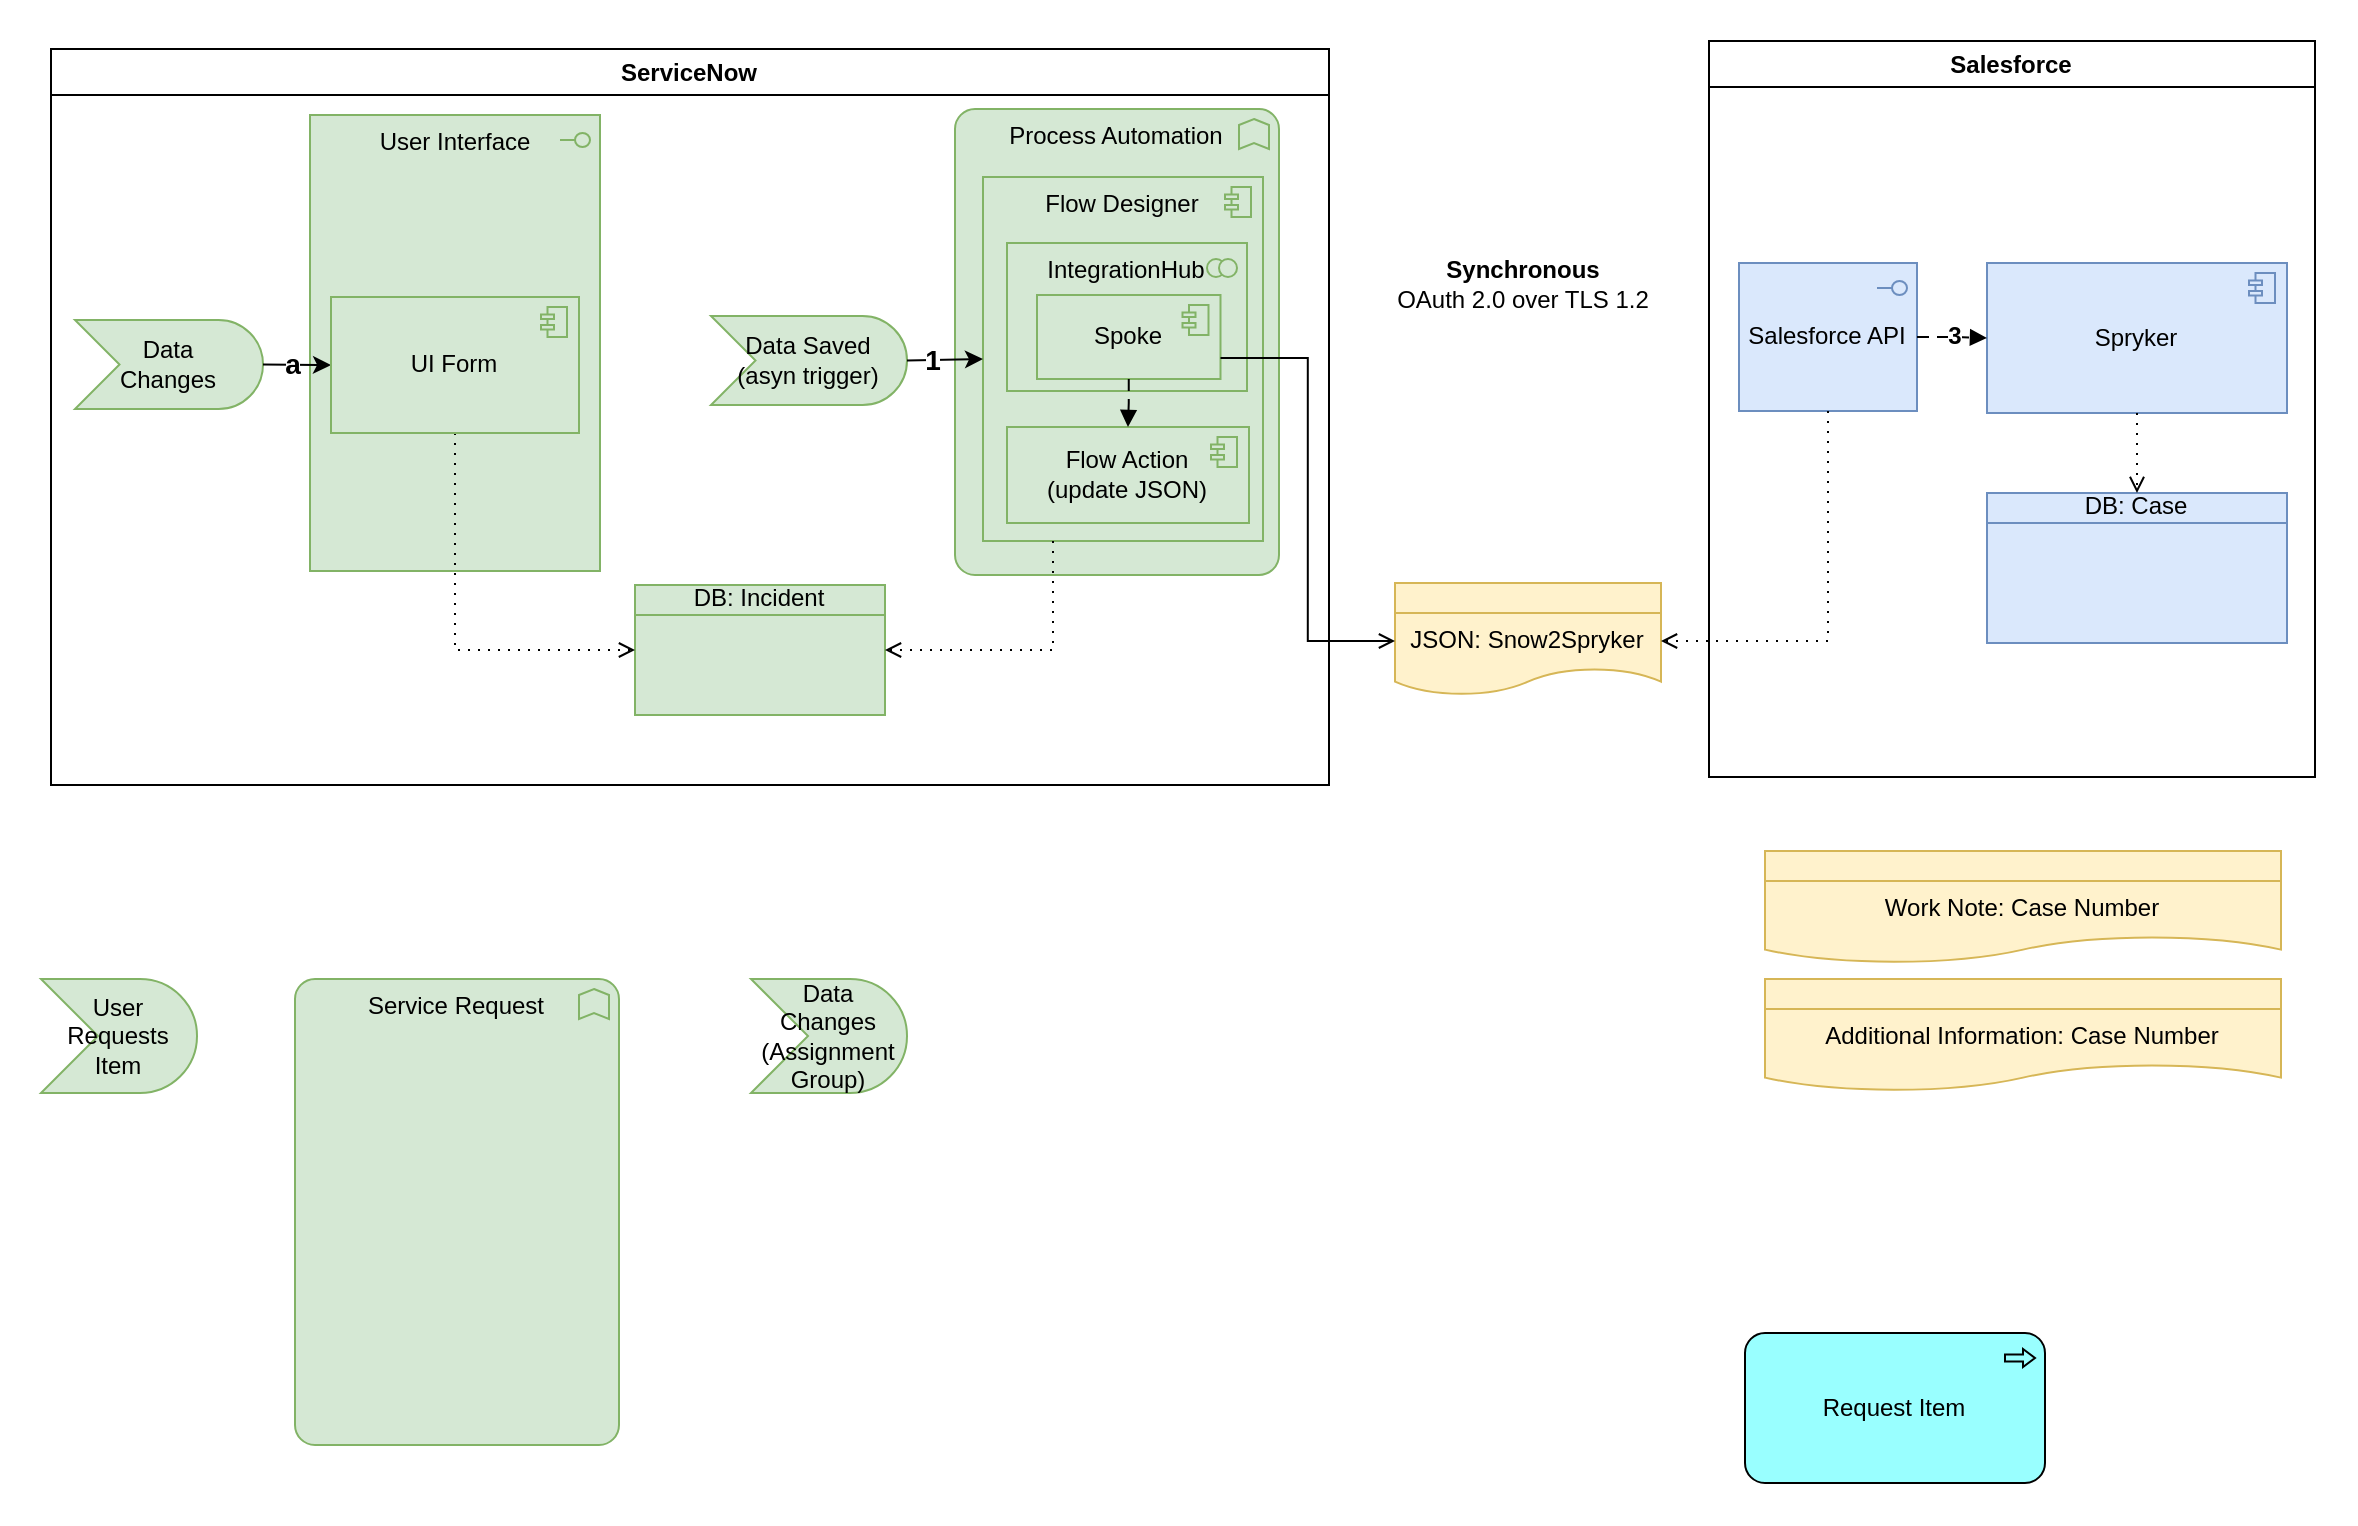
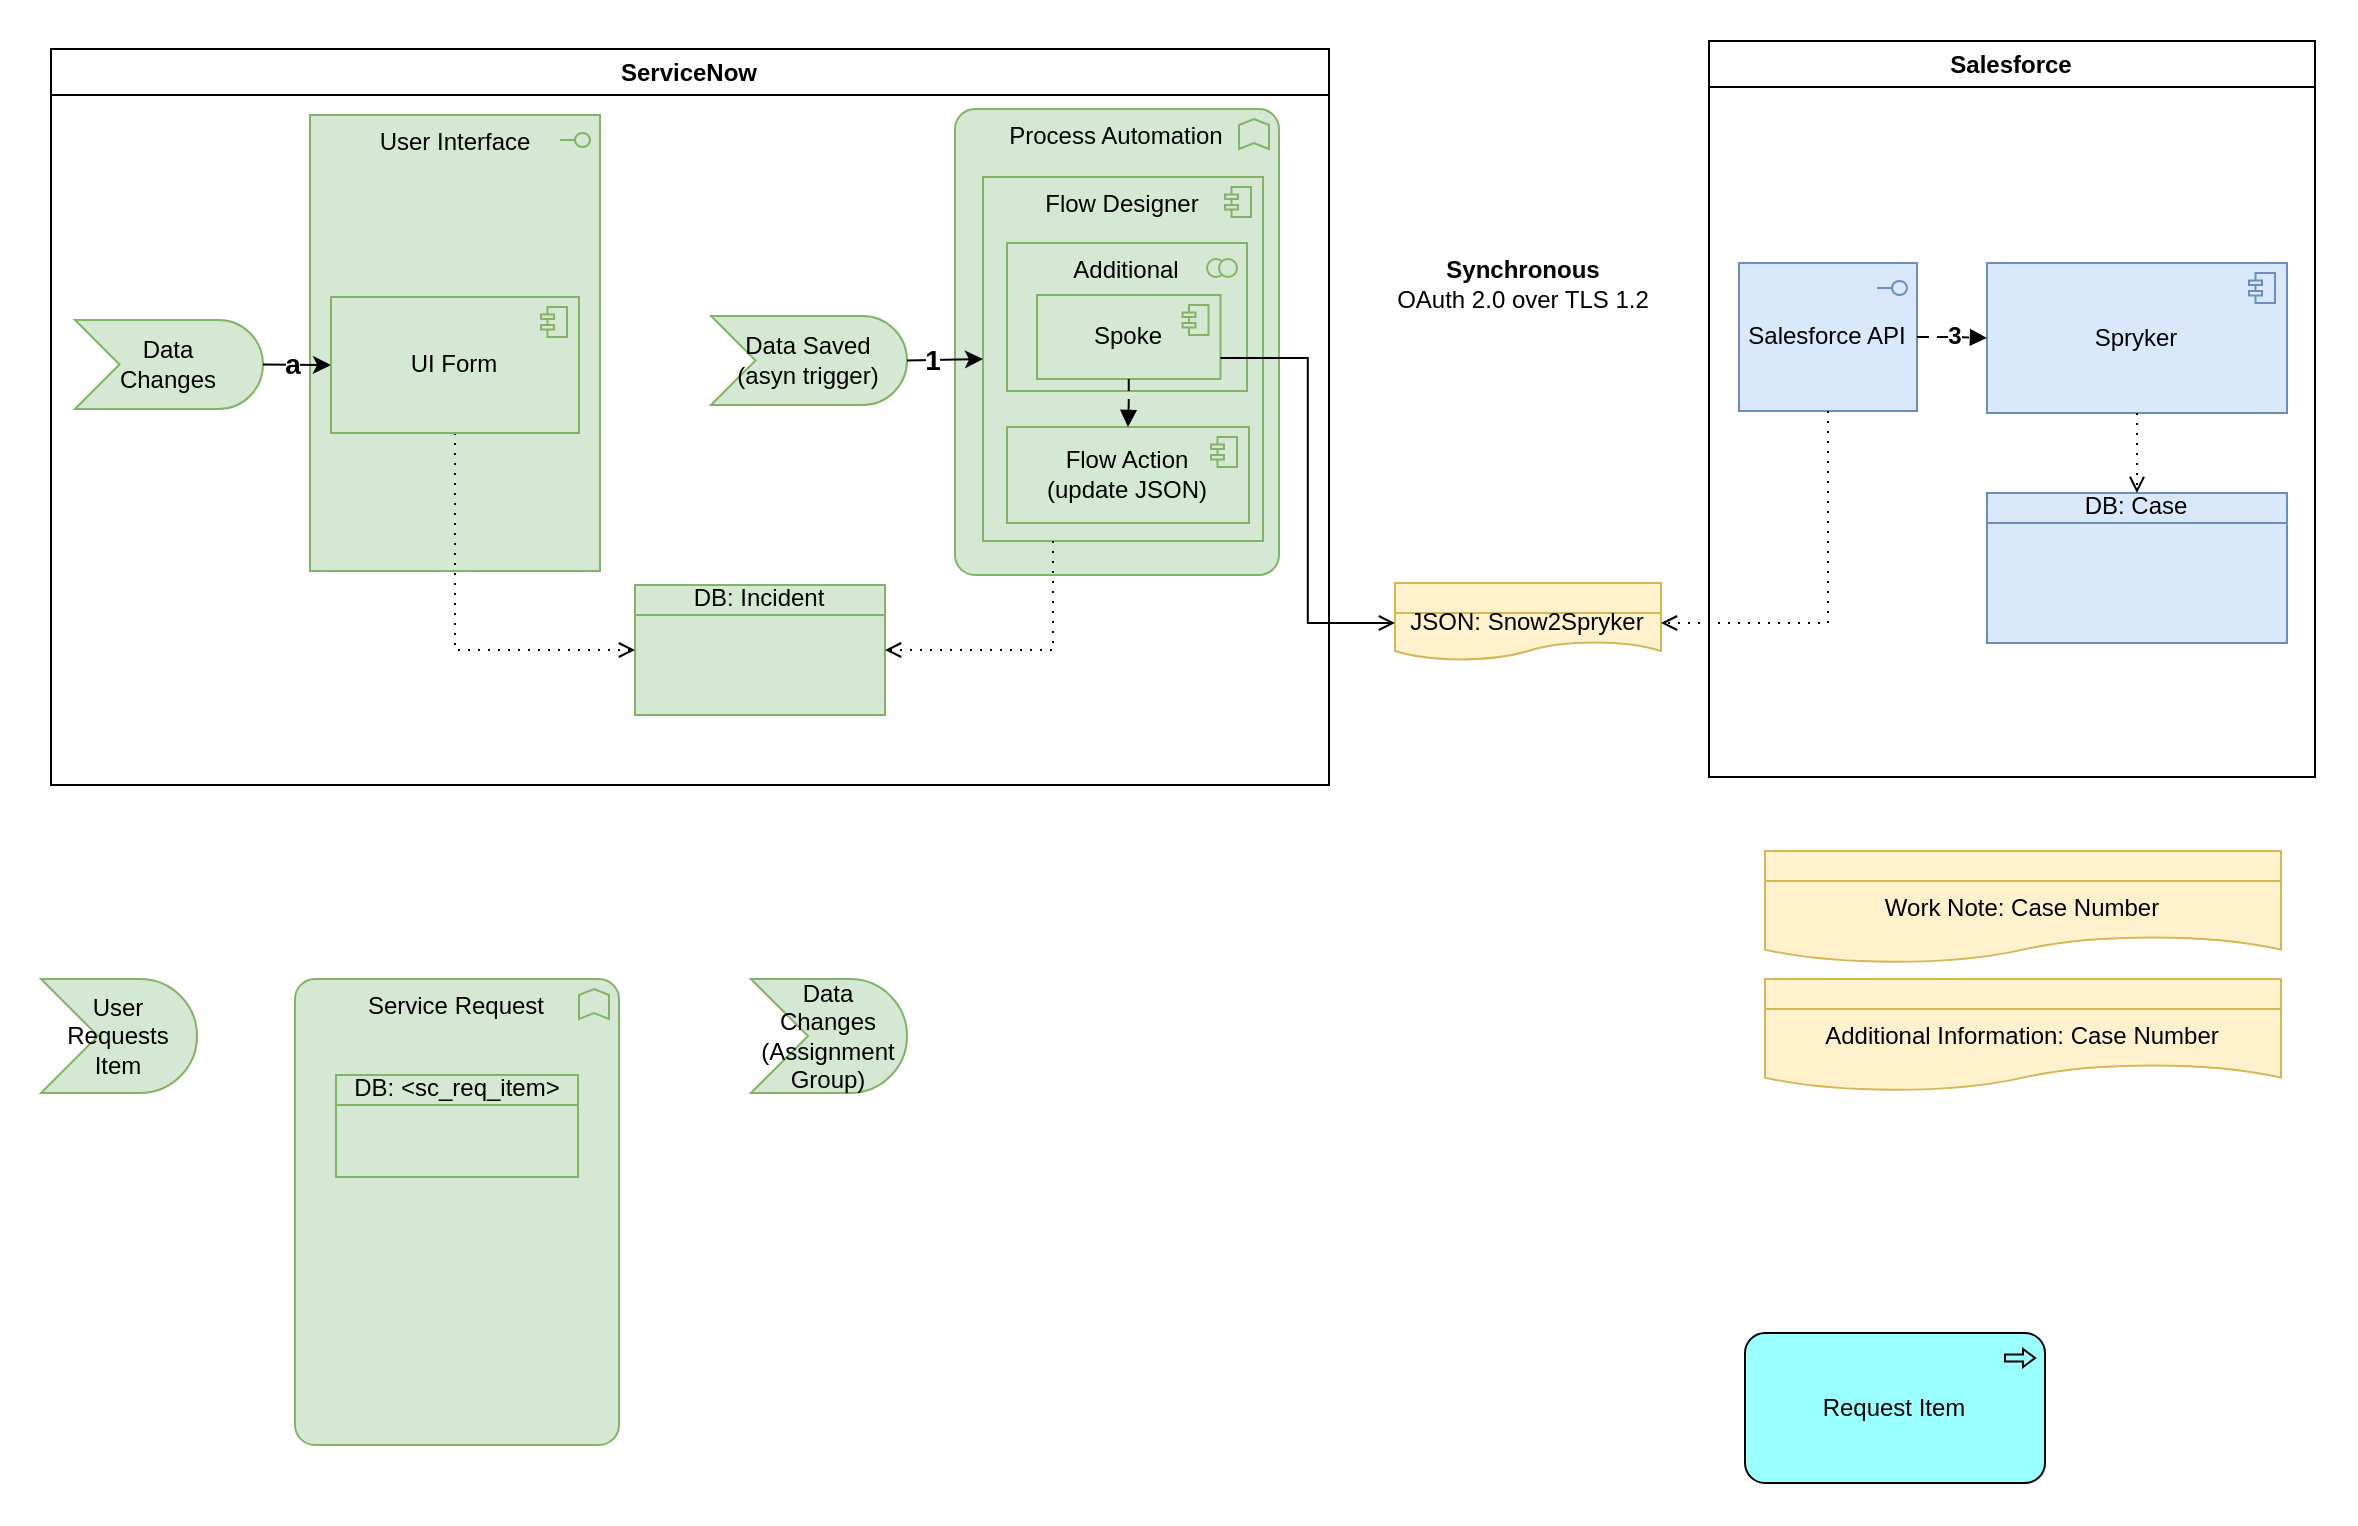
(1127, 271) -> (1127, 271)
(1528, 641) -> (1528, 623)
none -> (457, 1126)
